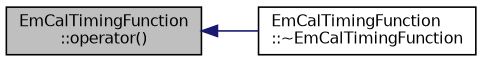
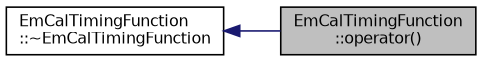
(238, 31) -> (260, 31)
